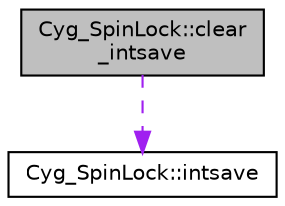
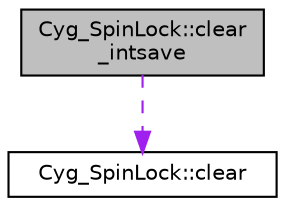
(143, 174) -> (143, 174)
